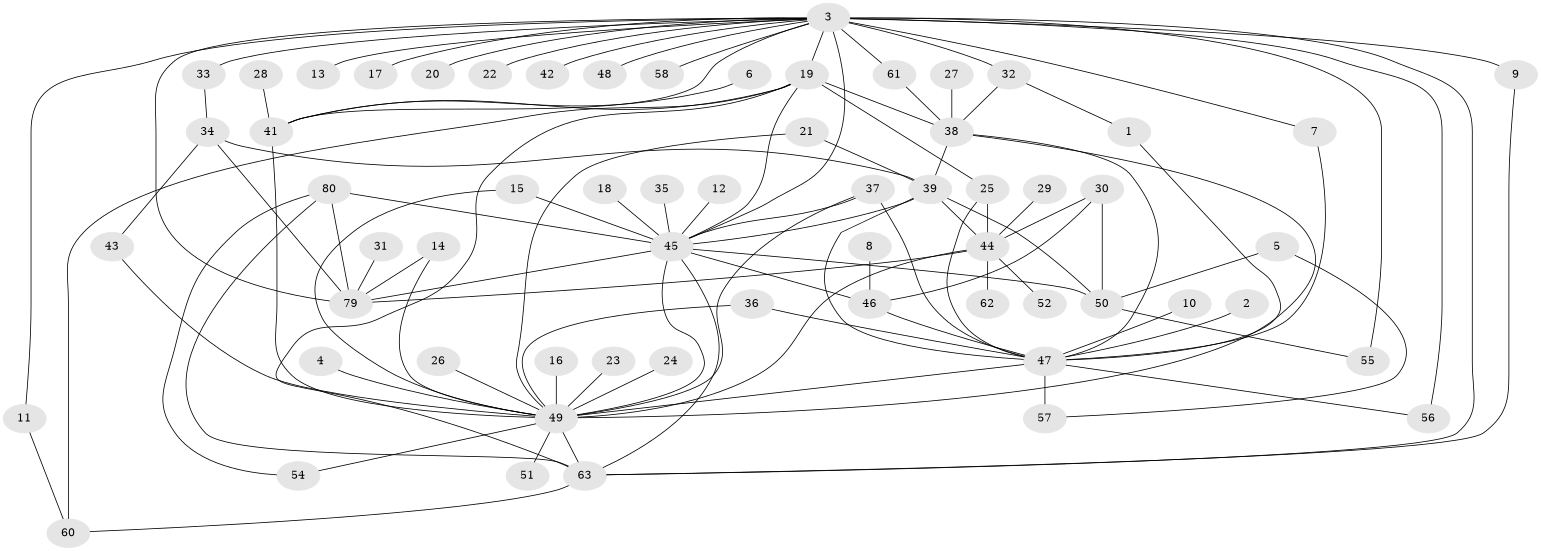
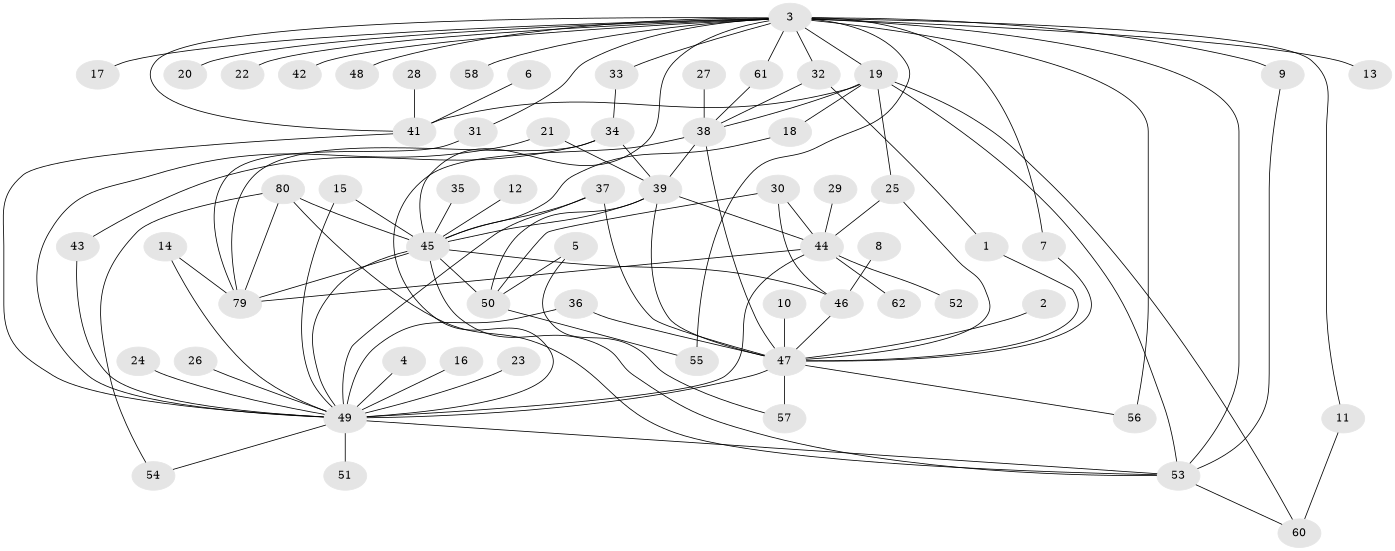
(167, 68) -> (621, 46)
(763, 178) -> (833, 104)
(585, 476) -> (1178, 476)
